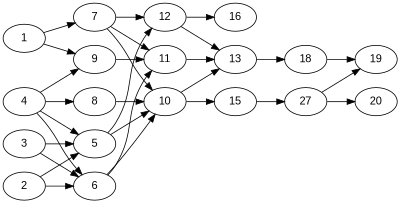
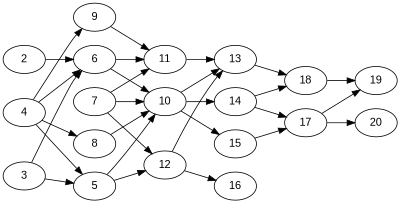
(24, 38) -> none
none -> (235, 102)
(306, 102) -> (306, 123)
(54, 168) -> none
